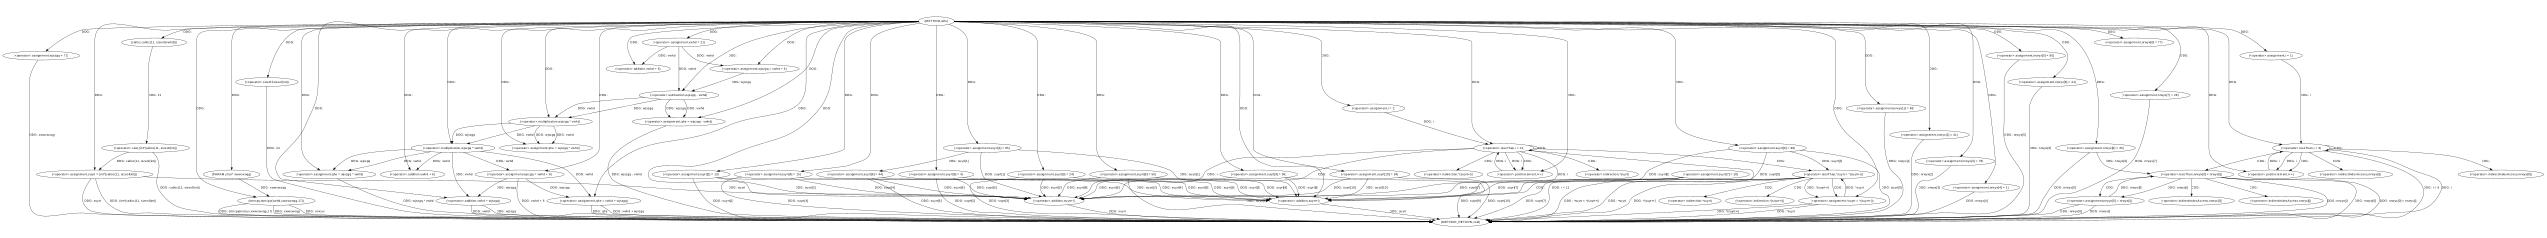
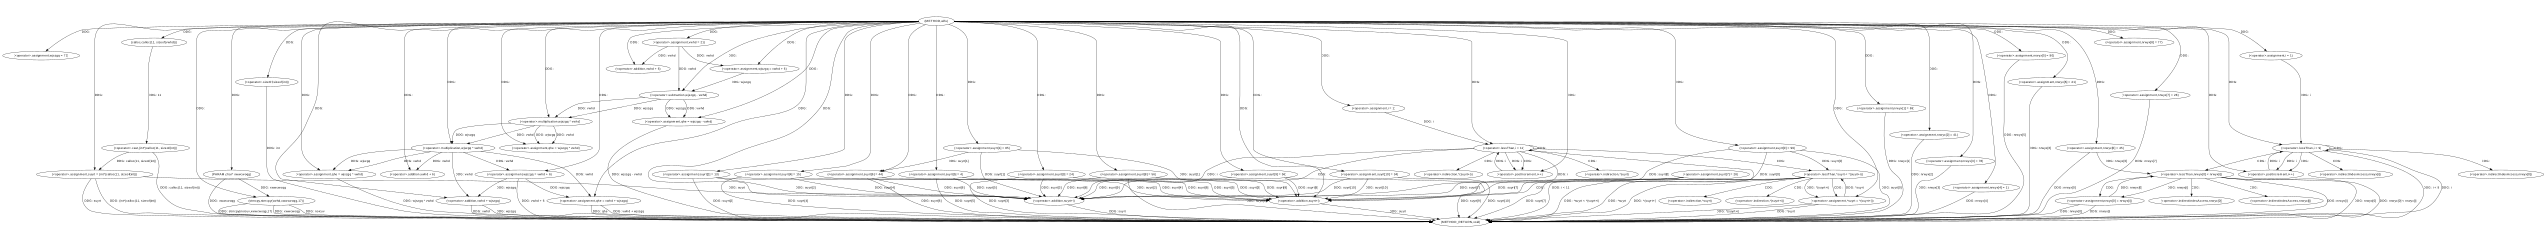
none -> (908, 100)
(654, 220) -> (801, 220)
